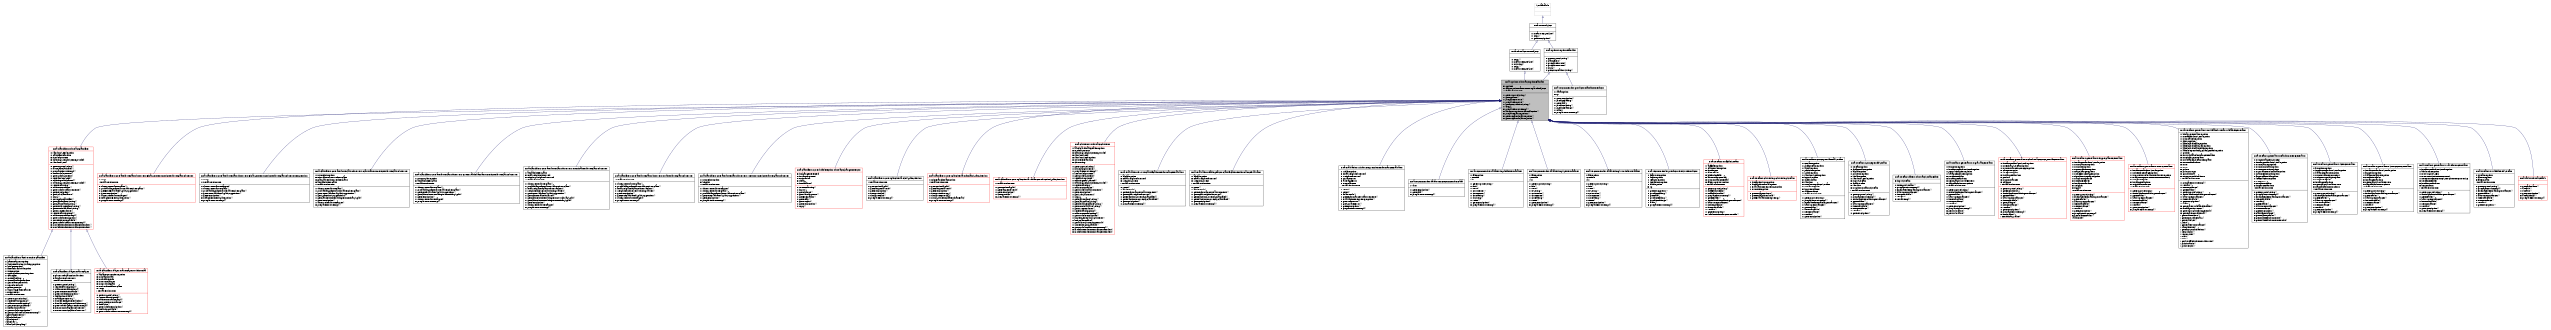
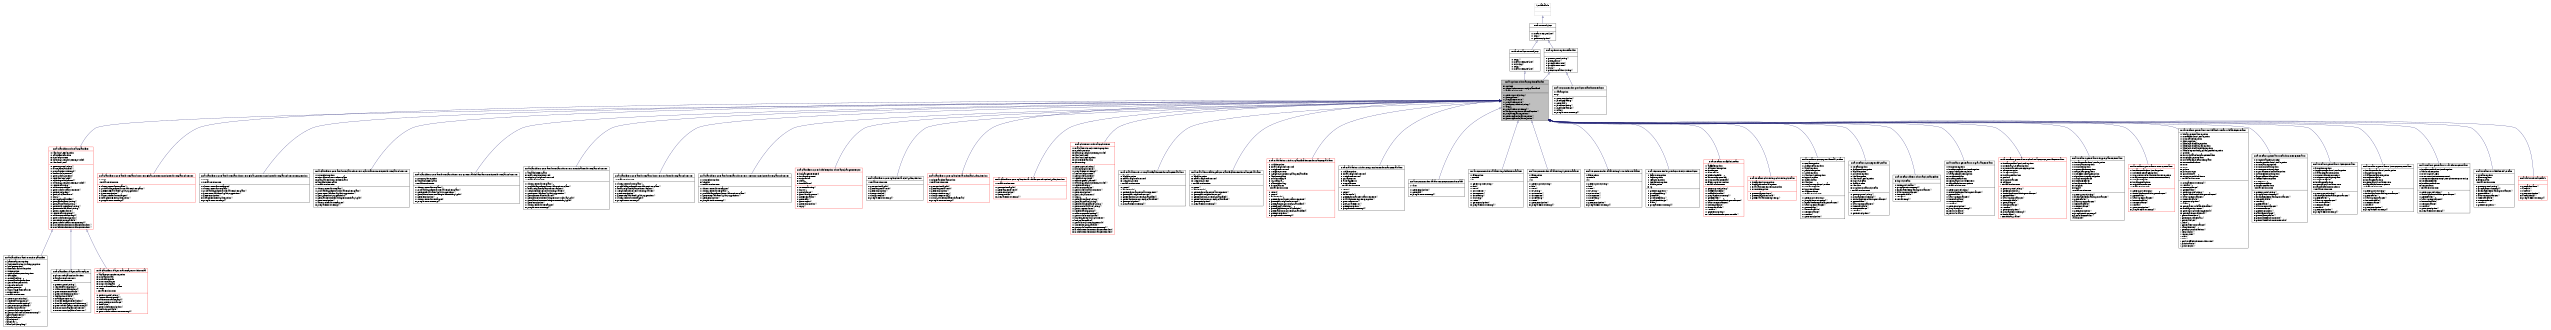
(1553, 61) -> (1554, 61)
(1525, 88) -> (1522, 88)
(1089, 148) -> (1090, 148)
none -> (1301, 188)
(2097, 188) -> (2097, 188)
